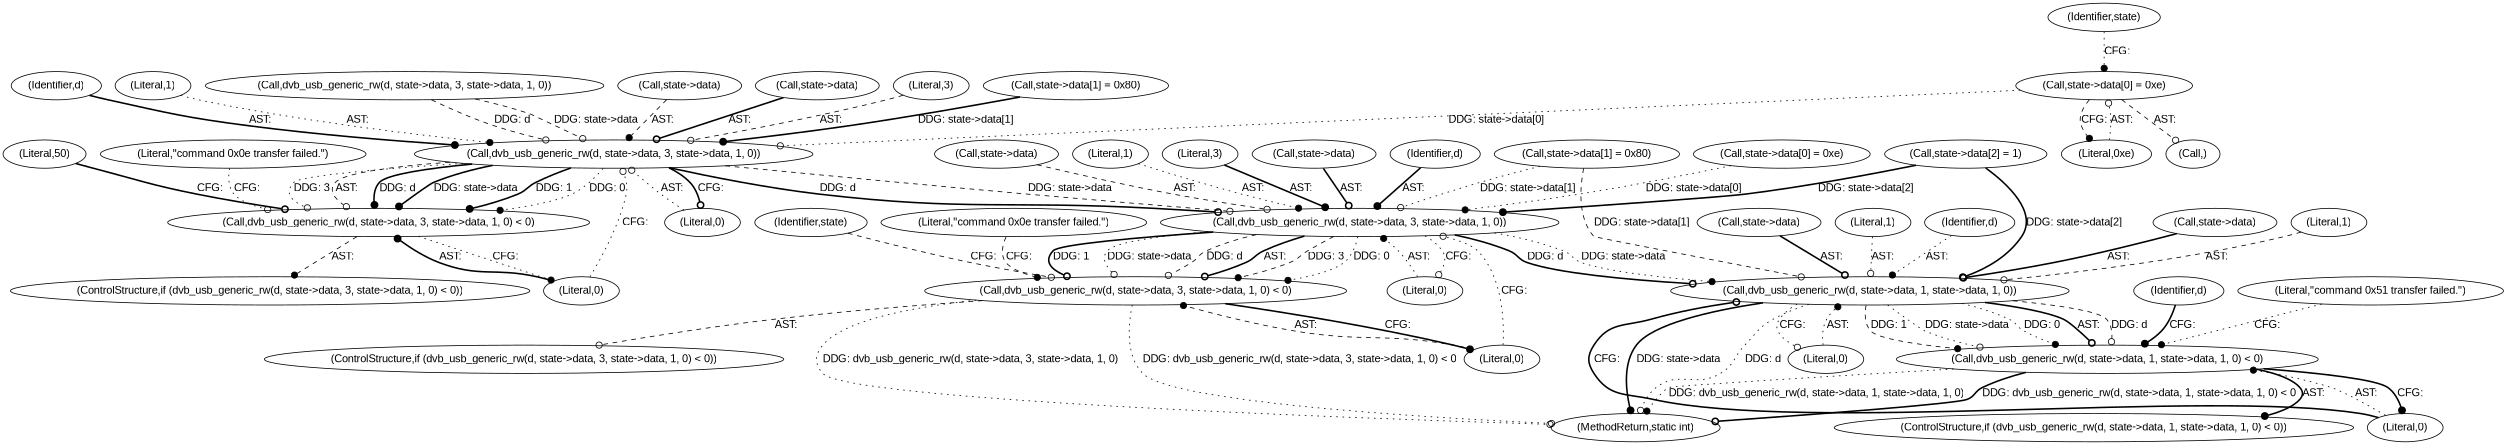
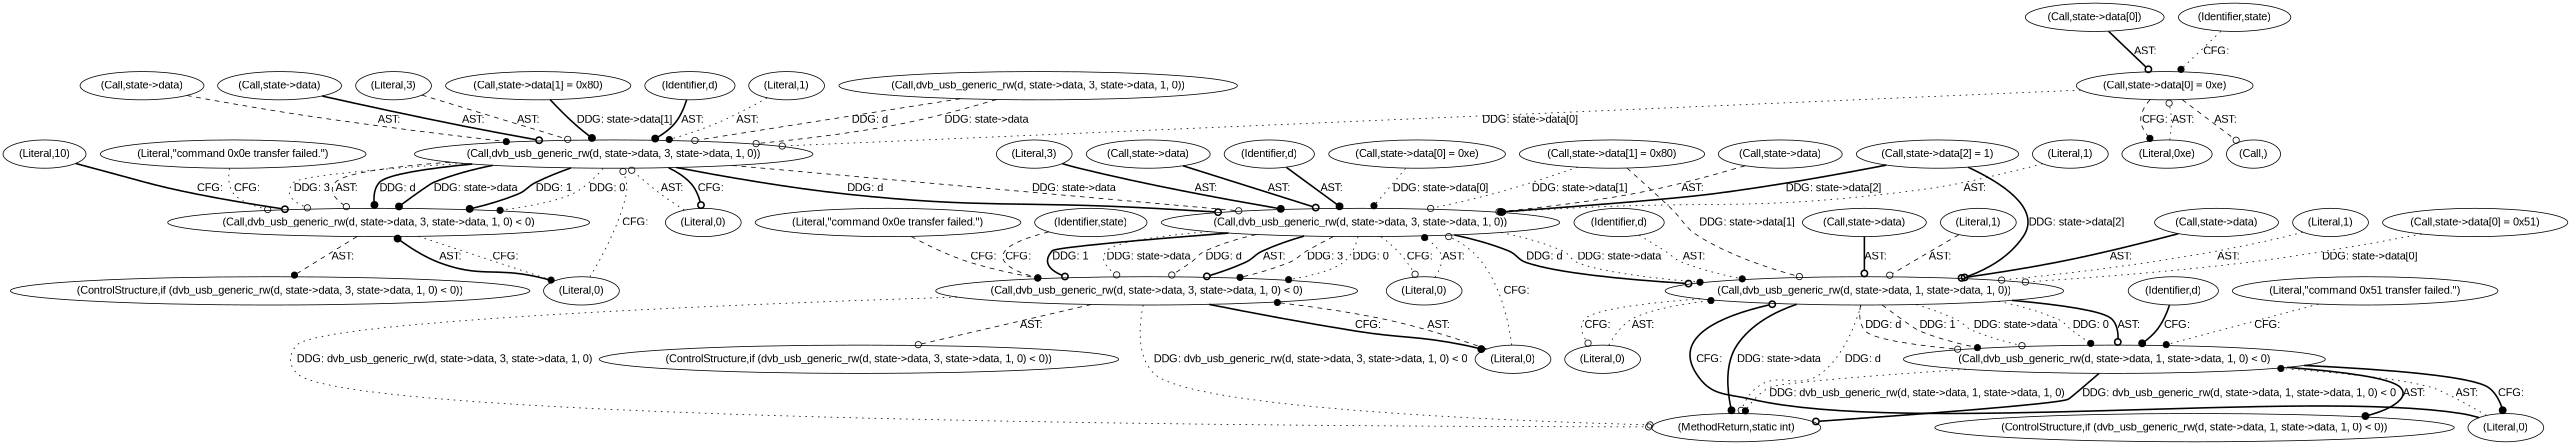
none -> (2095, 17)
(45, 154) -> (45, 154)
none -> (2475, 222)
